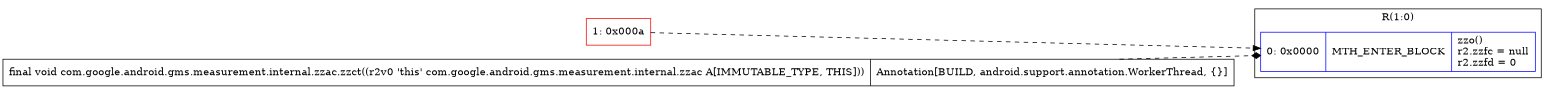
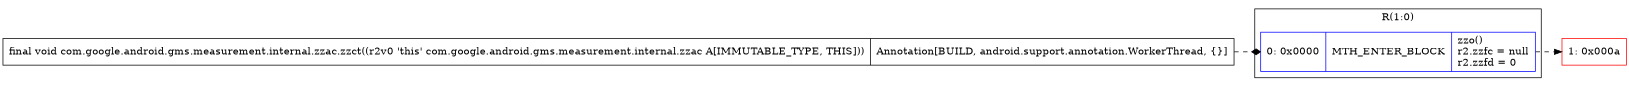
(952, 40) -> (1546, 52)
